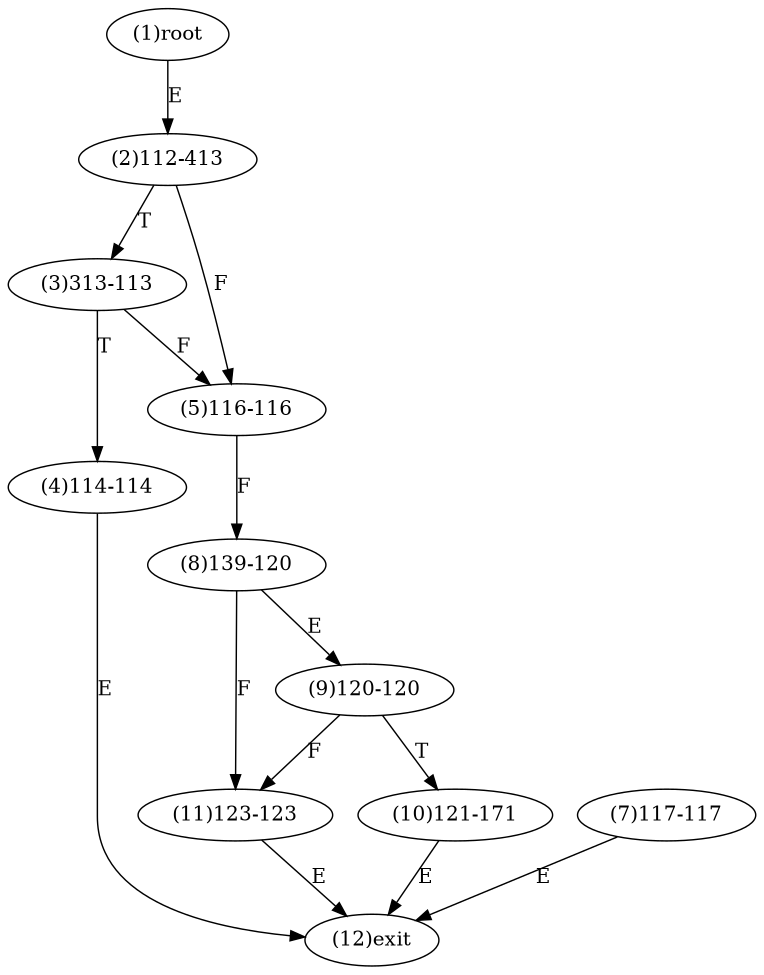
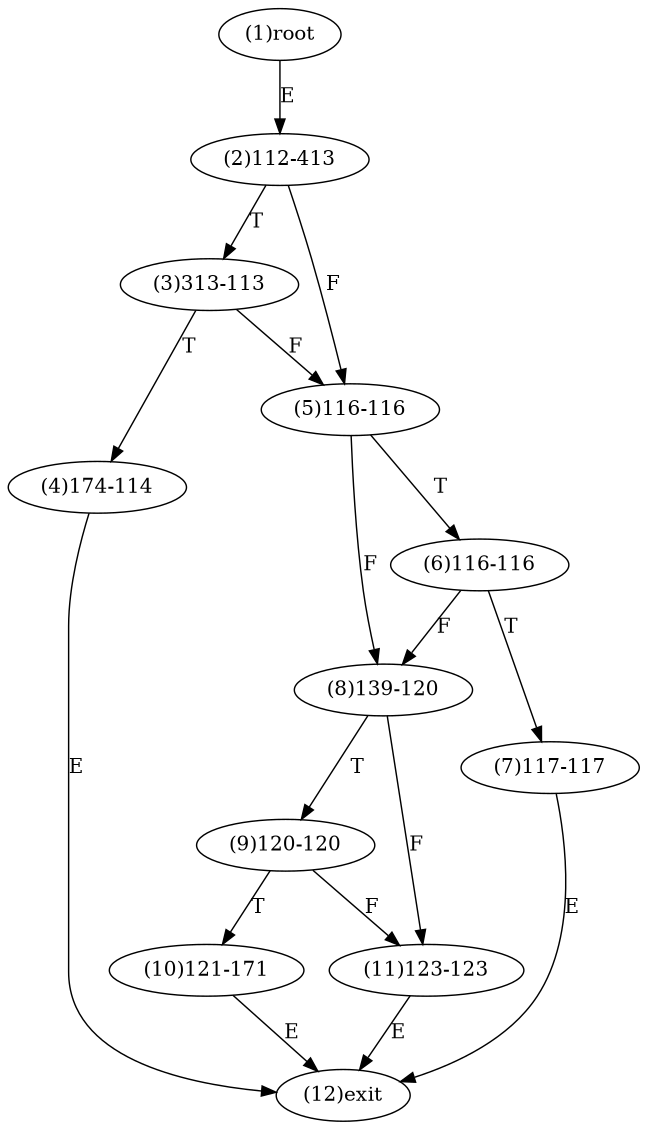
(97, 487) -> (97, 487)
none -> (480, 565)
(315, 627) -> (358, 768)
